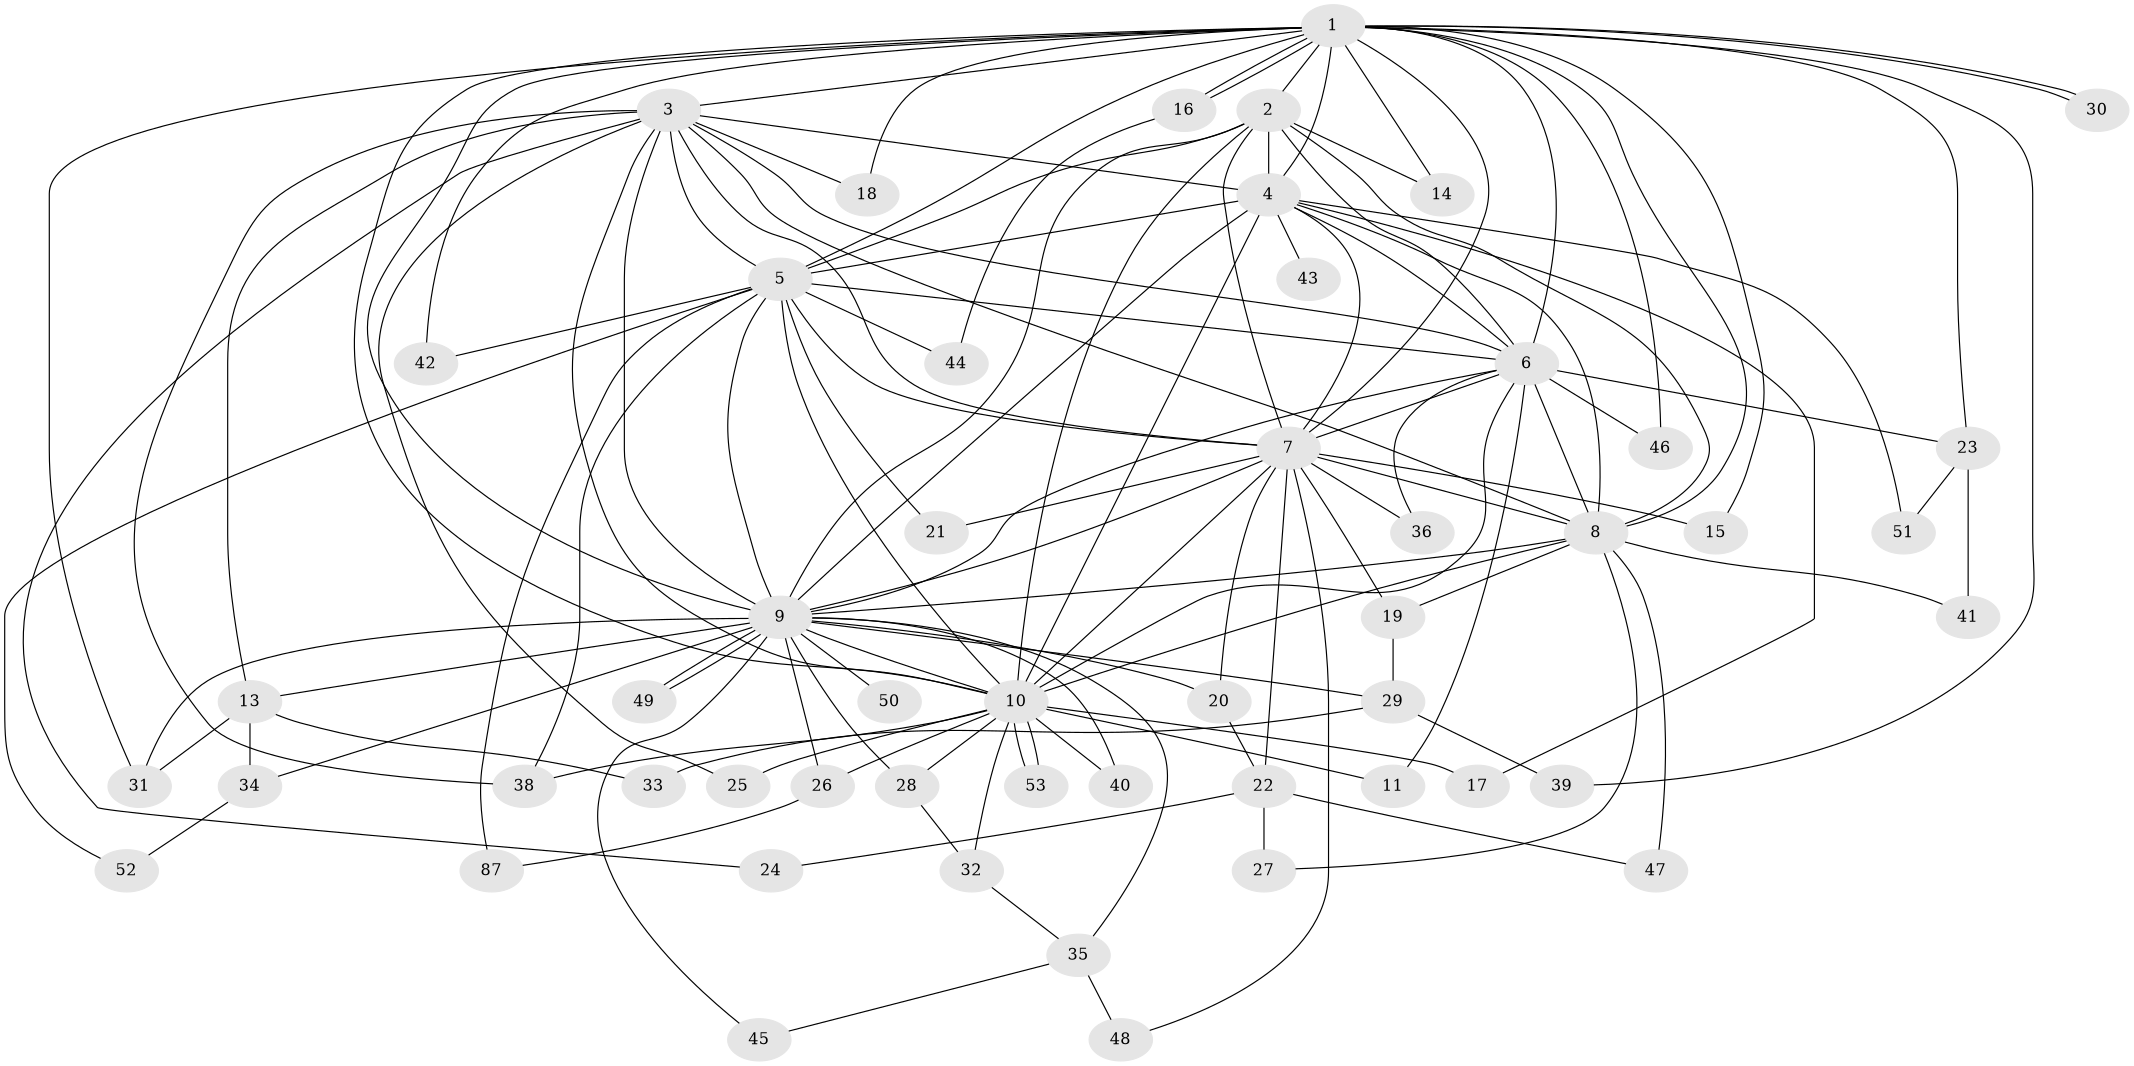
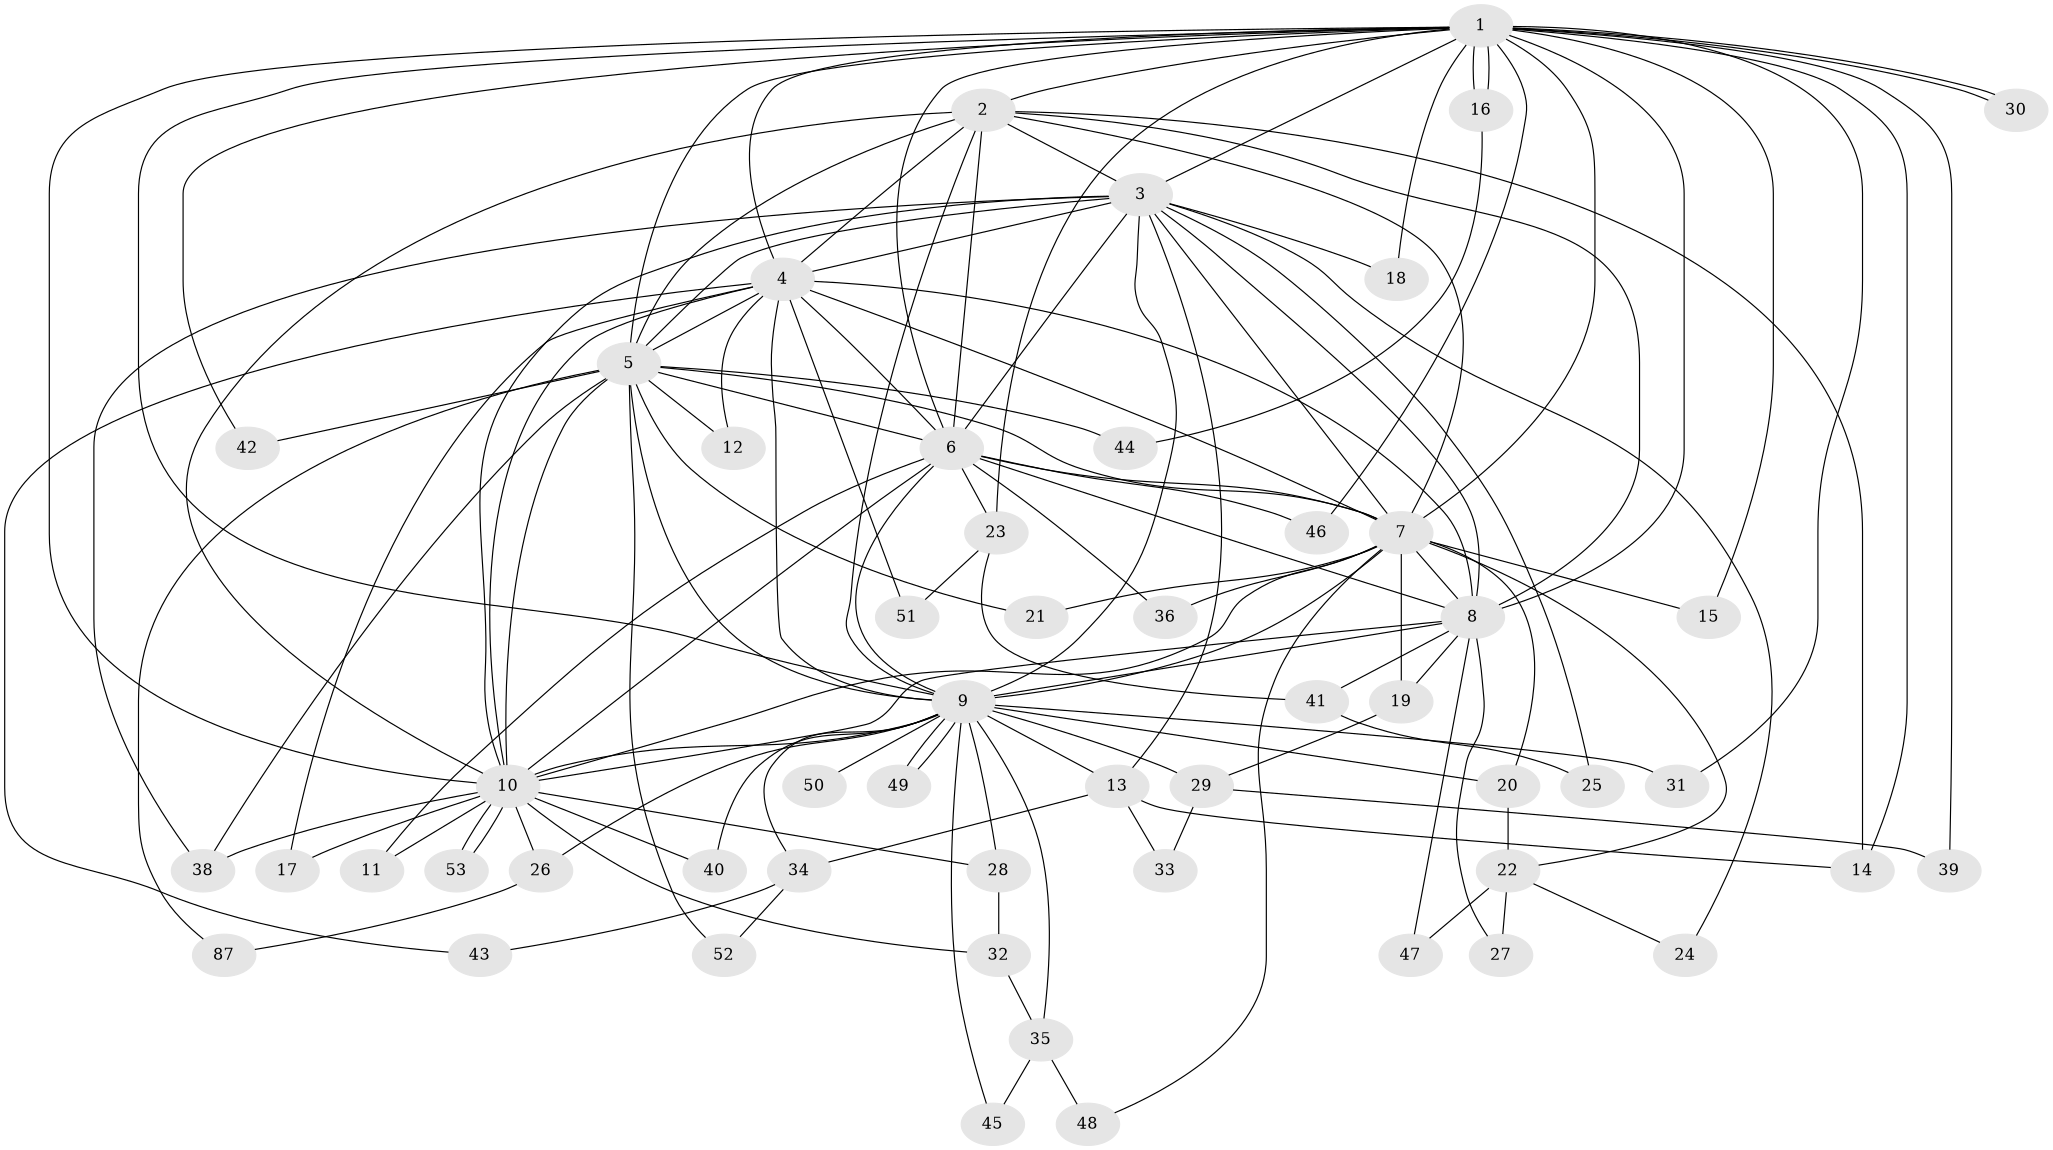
none -> (1062, 152)
none -> (734, 448)
(195, 744) -> (1485, 842)
(852, 744) -> (1455, 744)
none -> (644, 923)
